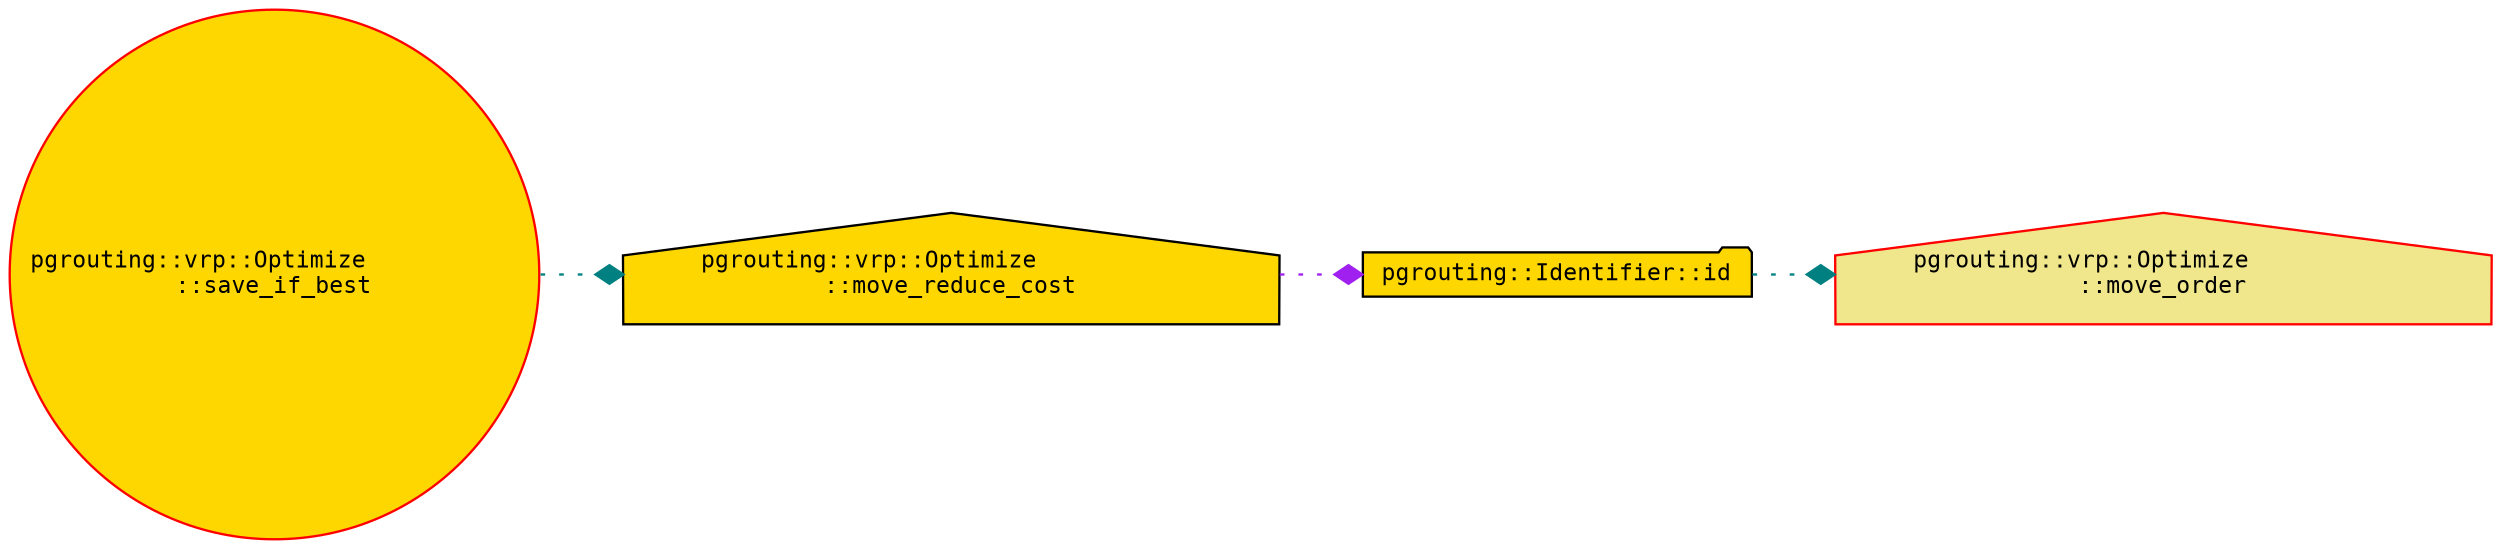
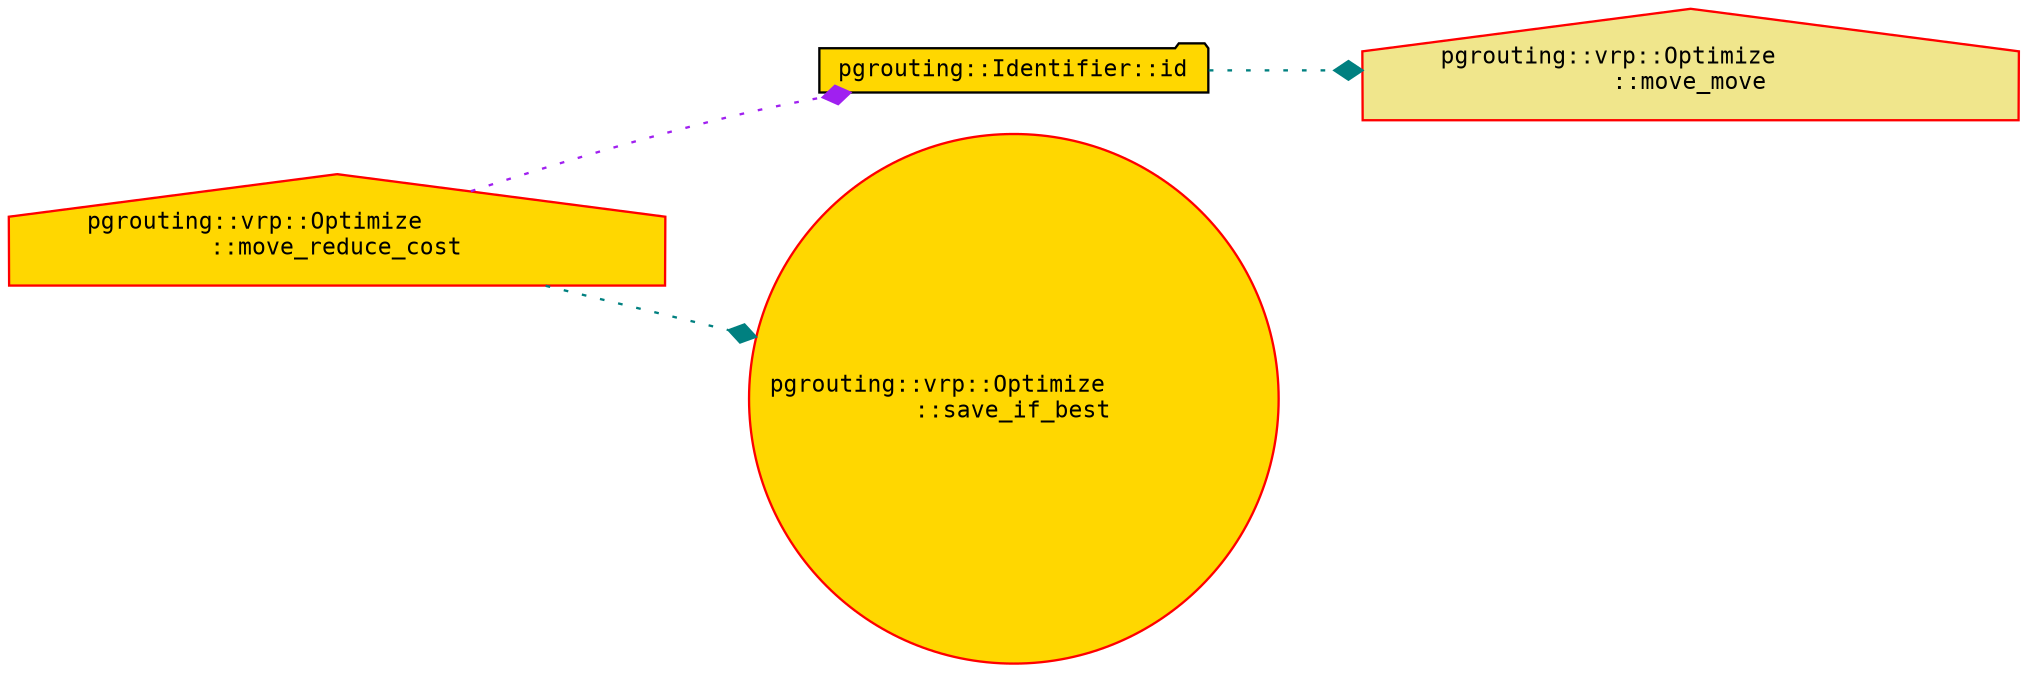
(568, 274) -> (637, 308)
(951, 274) -> (337, 236)
(2163, 274) -> (1691, 70)
